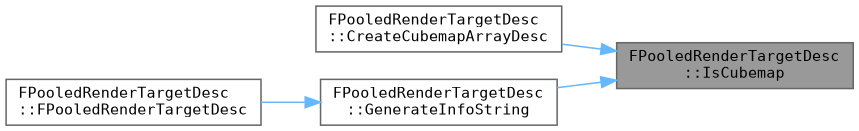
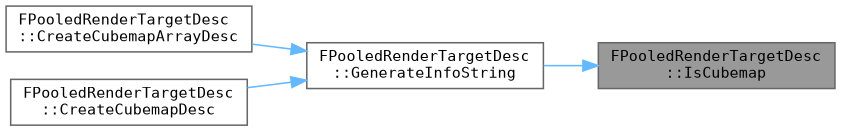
(582, 47) -> (272, 47)
(134, 102) -> (129, 102)
